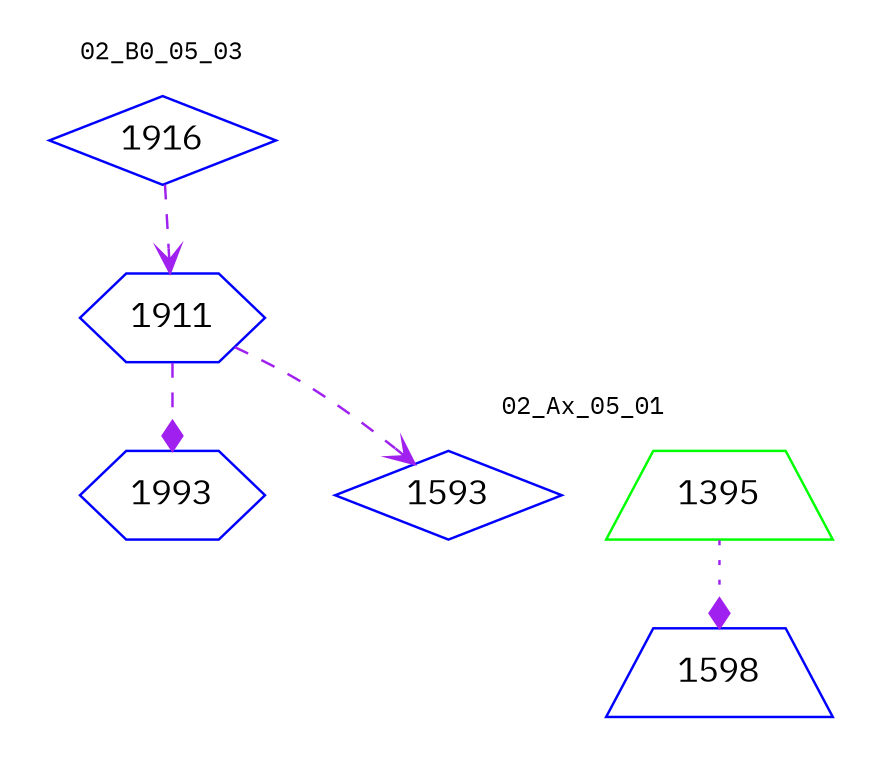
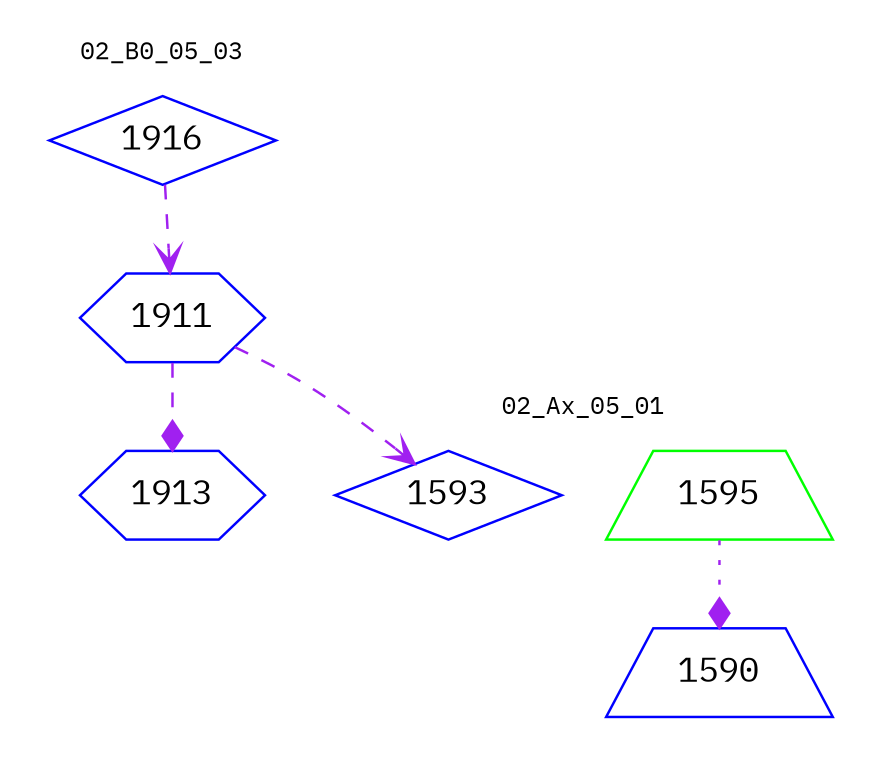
(172, 495) -> (172, 495)
(719, 495) -> (719, 495)
(719, 673) -> (719, 673)
